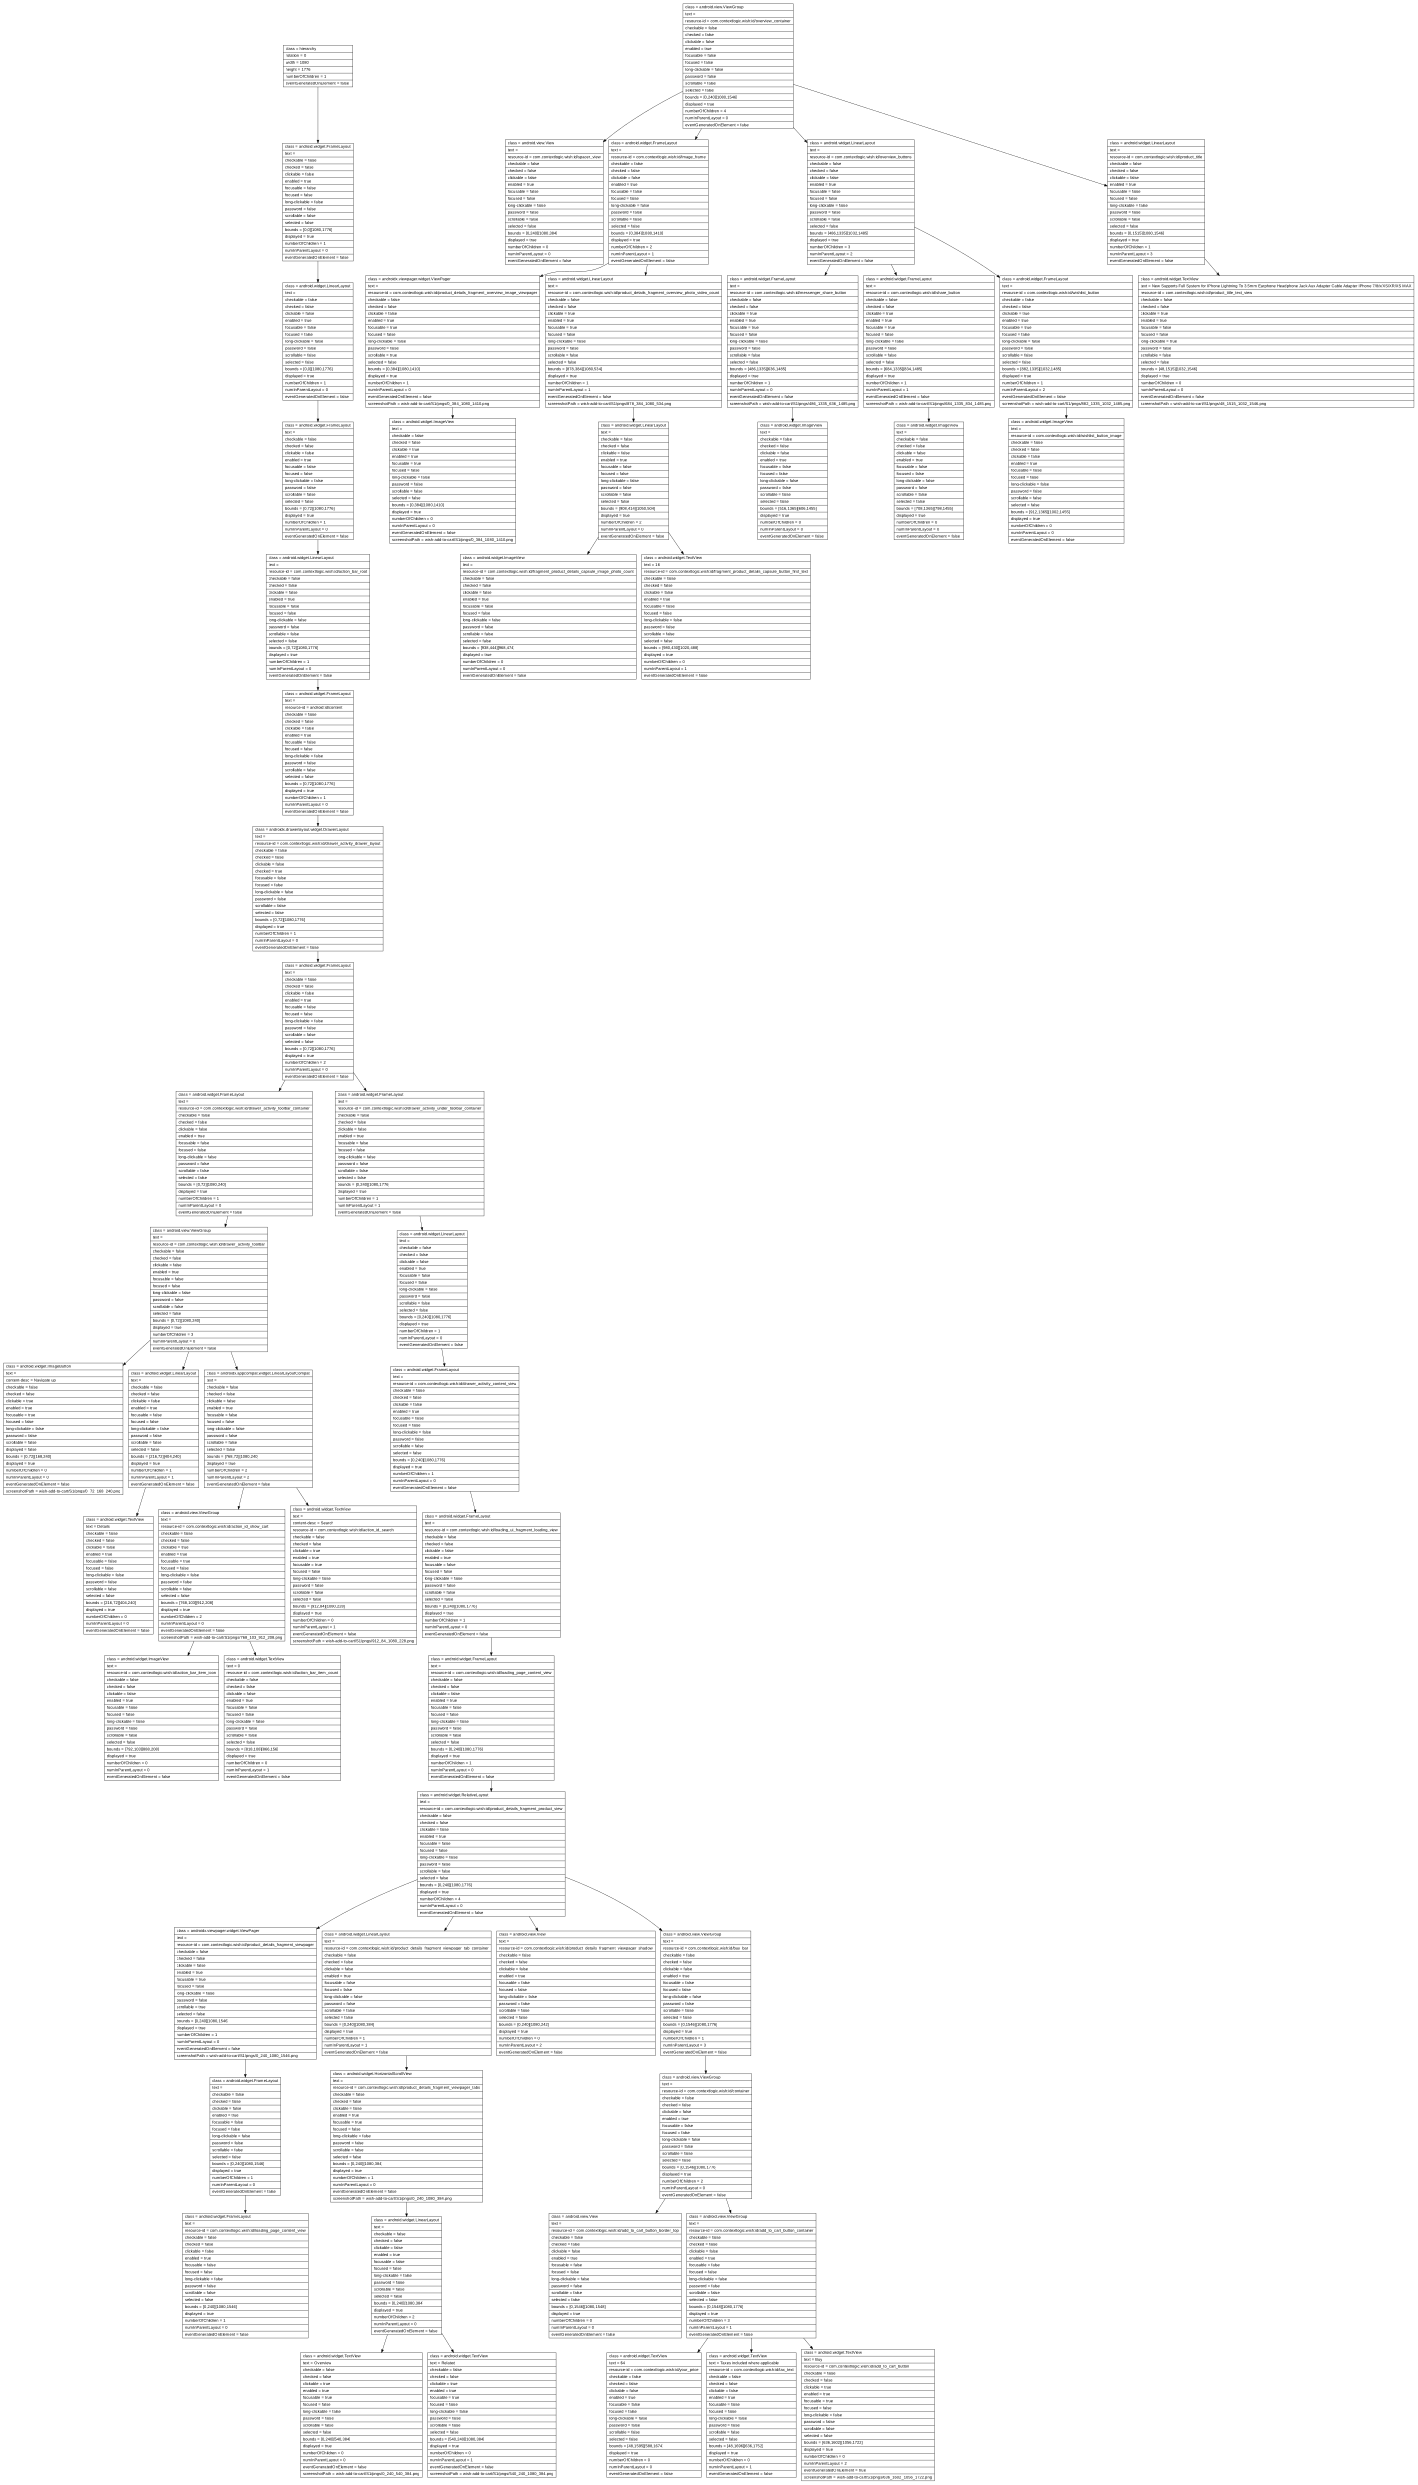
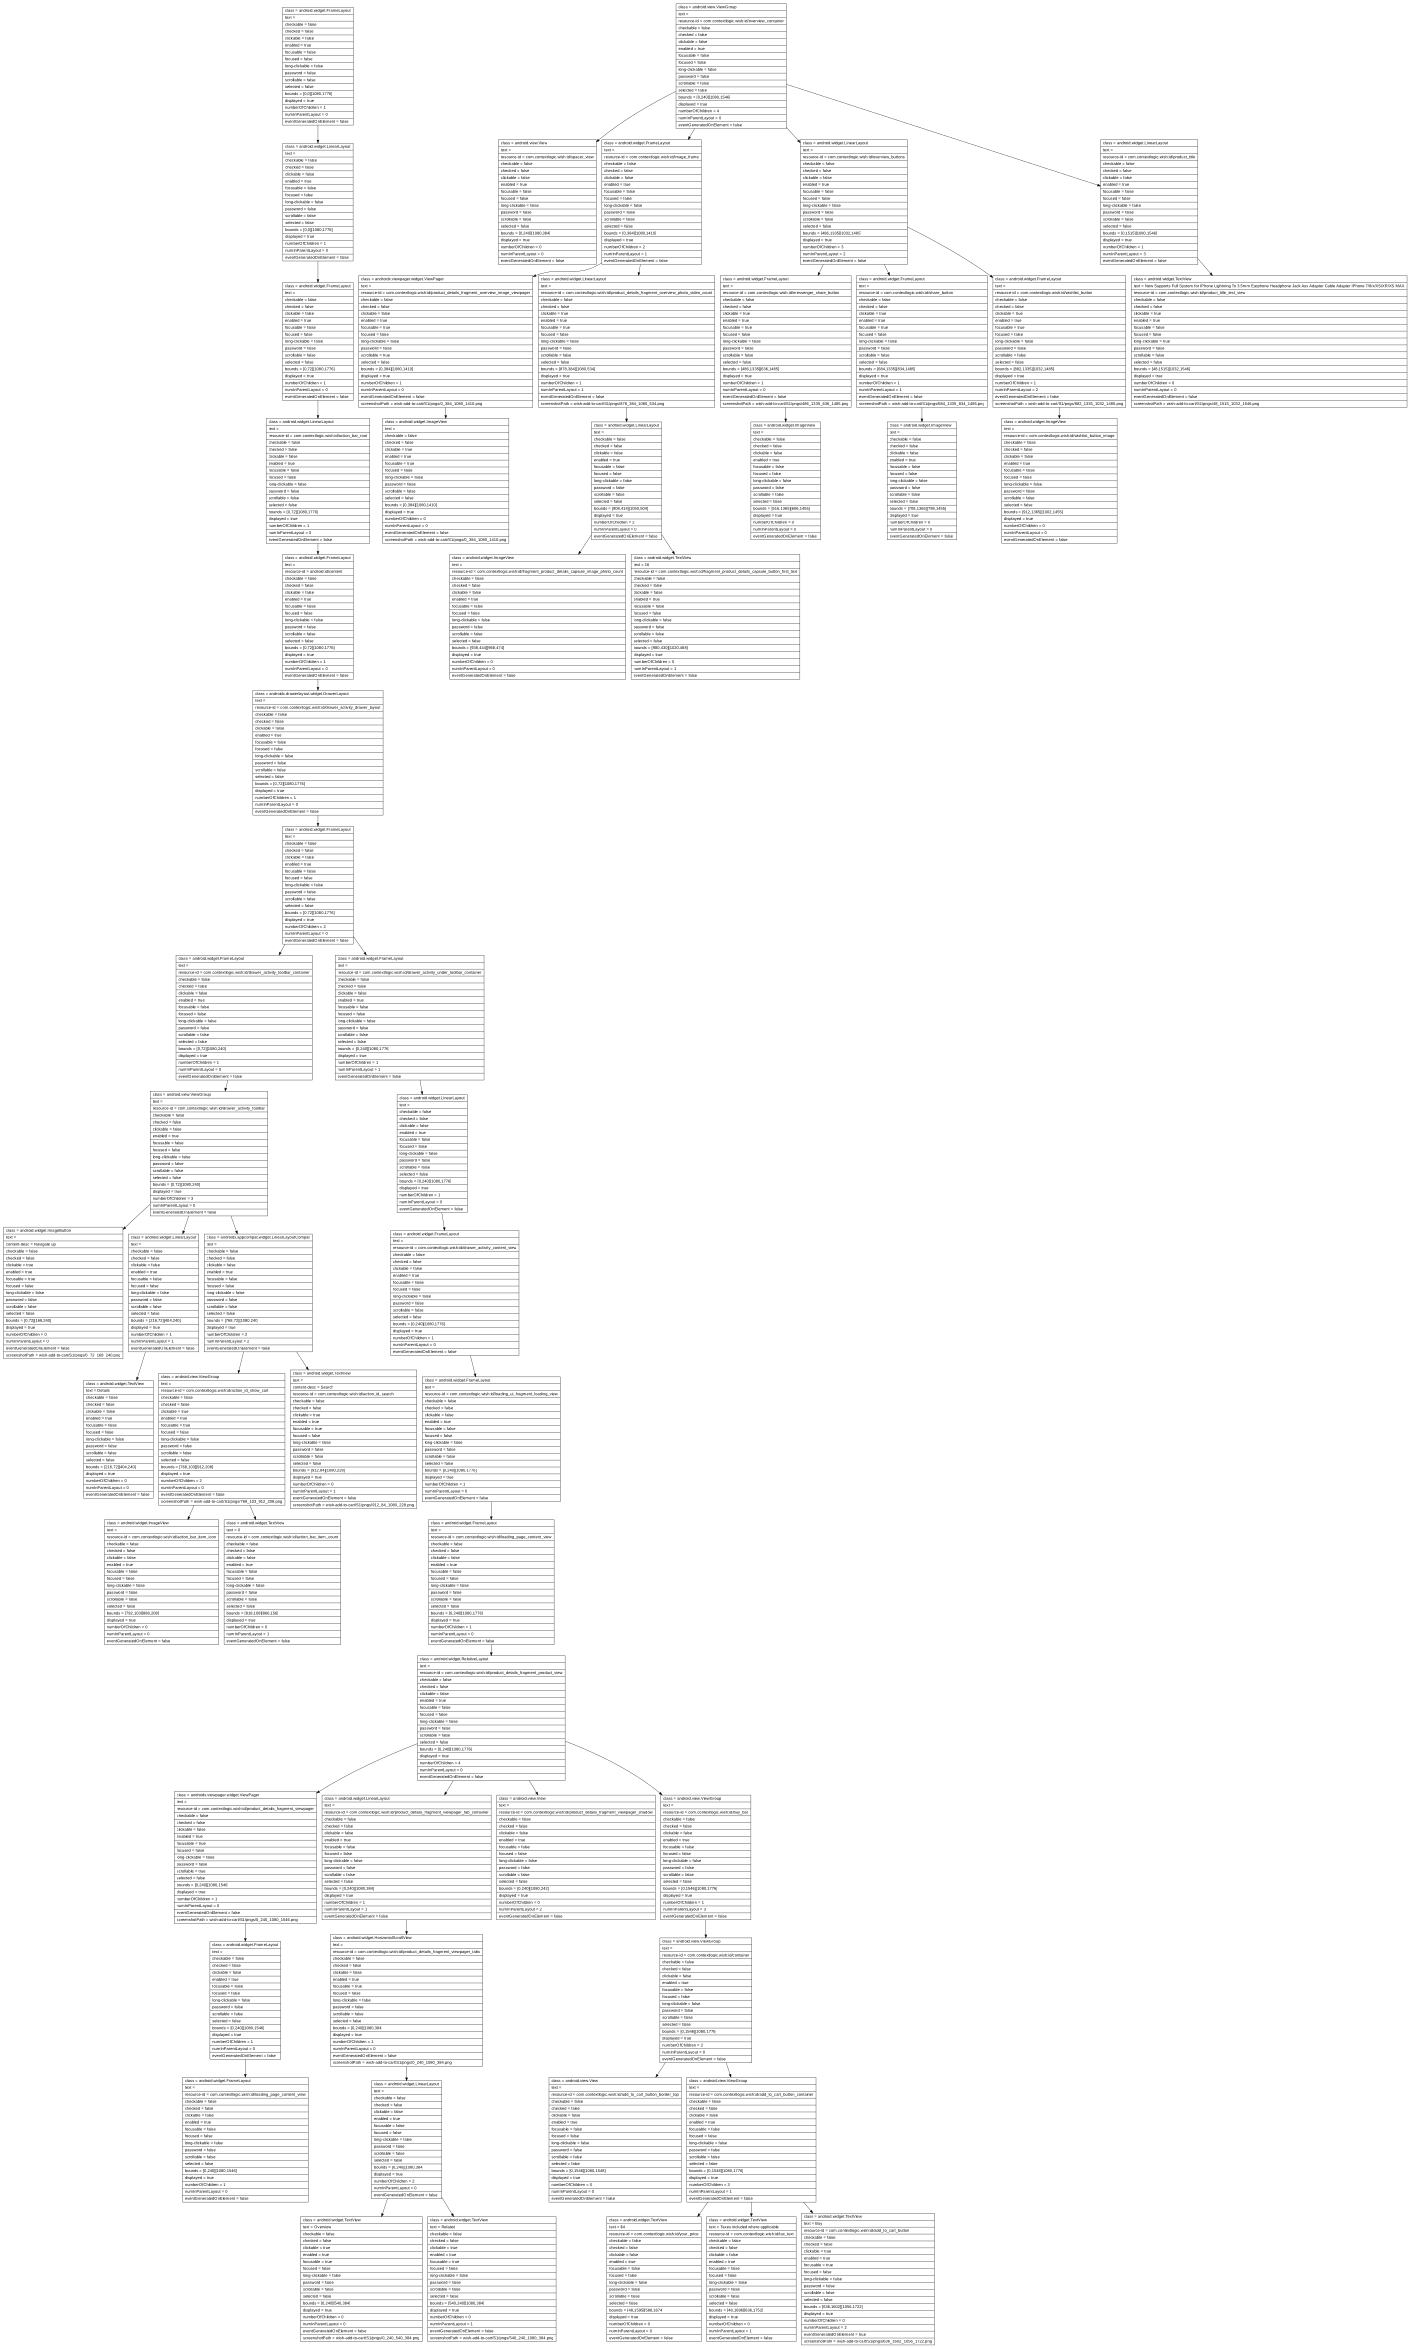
(318, 66) -> none
(269, 871) -> (269, 735)
(21, 1450) -> (20, 1314)
